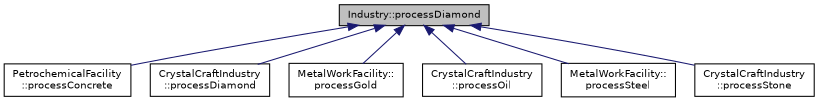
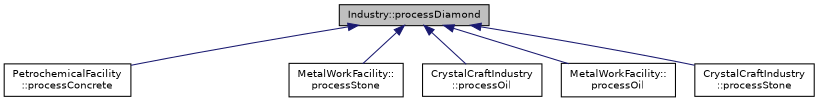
(210, 80) -> none
(346, 80) -> (346, 80)
(618, 80) -> (618, 80)
